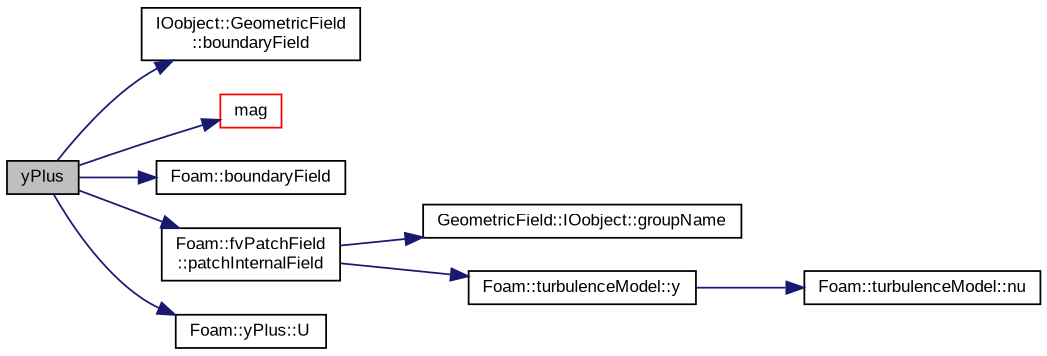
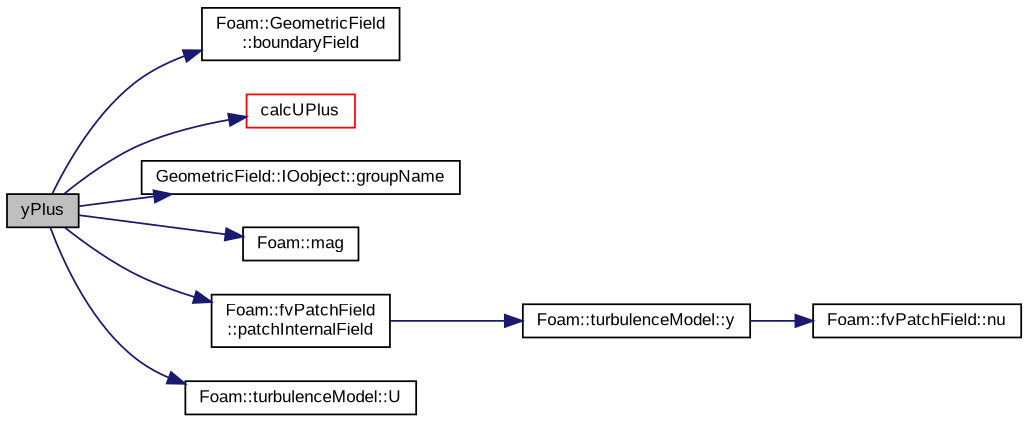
(251, 34) -> (301, 34)
(251, 111) -> (301, 111)
(251, 177) -> (301, 244)
(373, 242) -> (116, 201)
(922, 288) -> (917, 321)
(251, 331) -> (301, 398)
